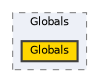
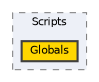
(50, 23) -> (50, 23)
